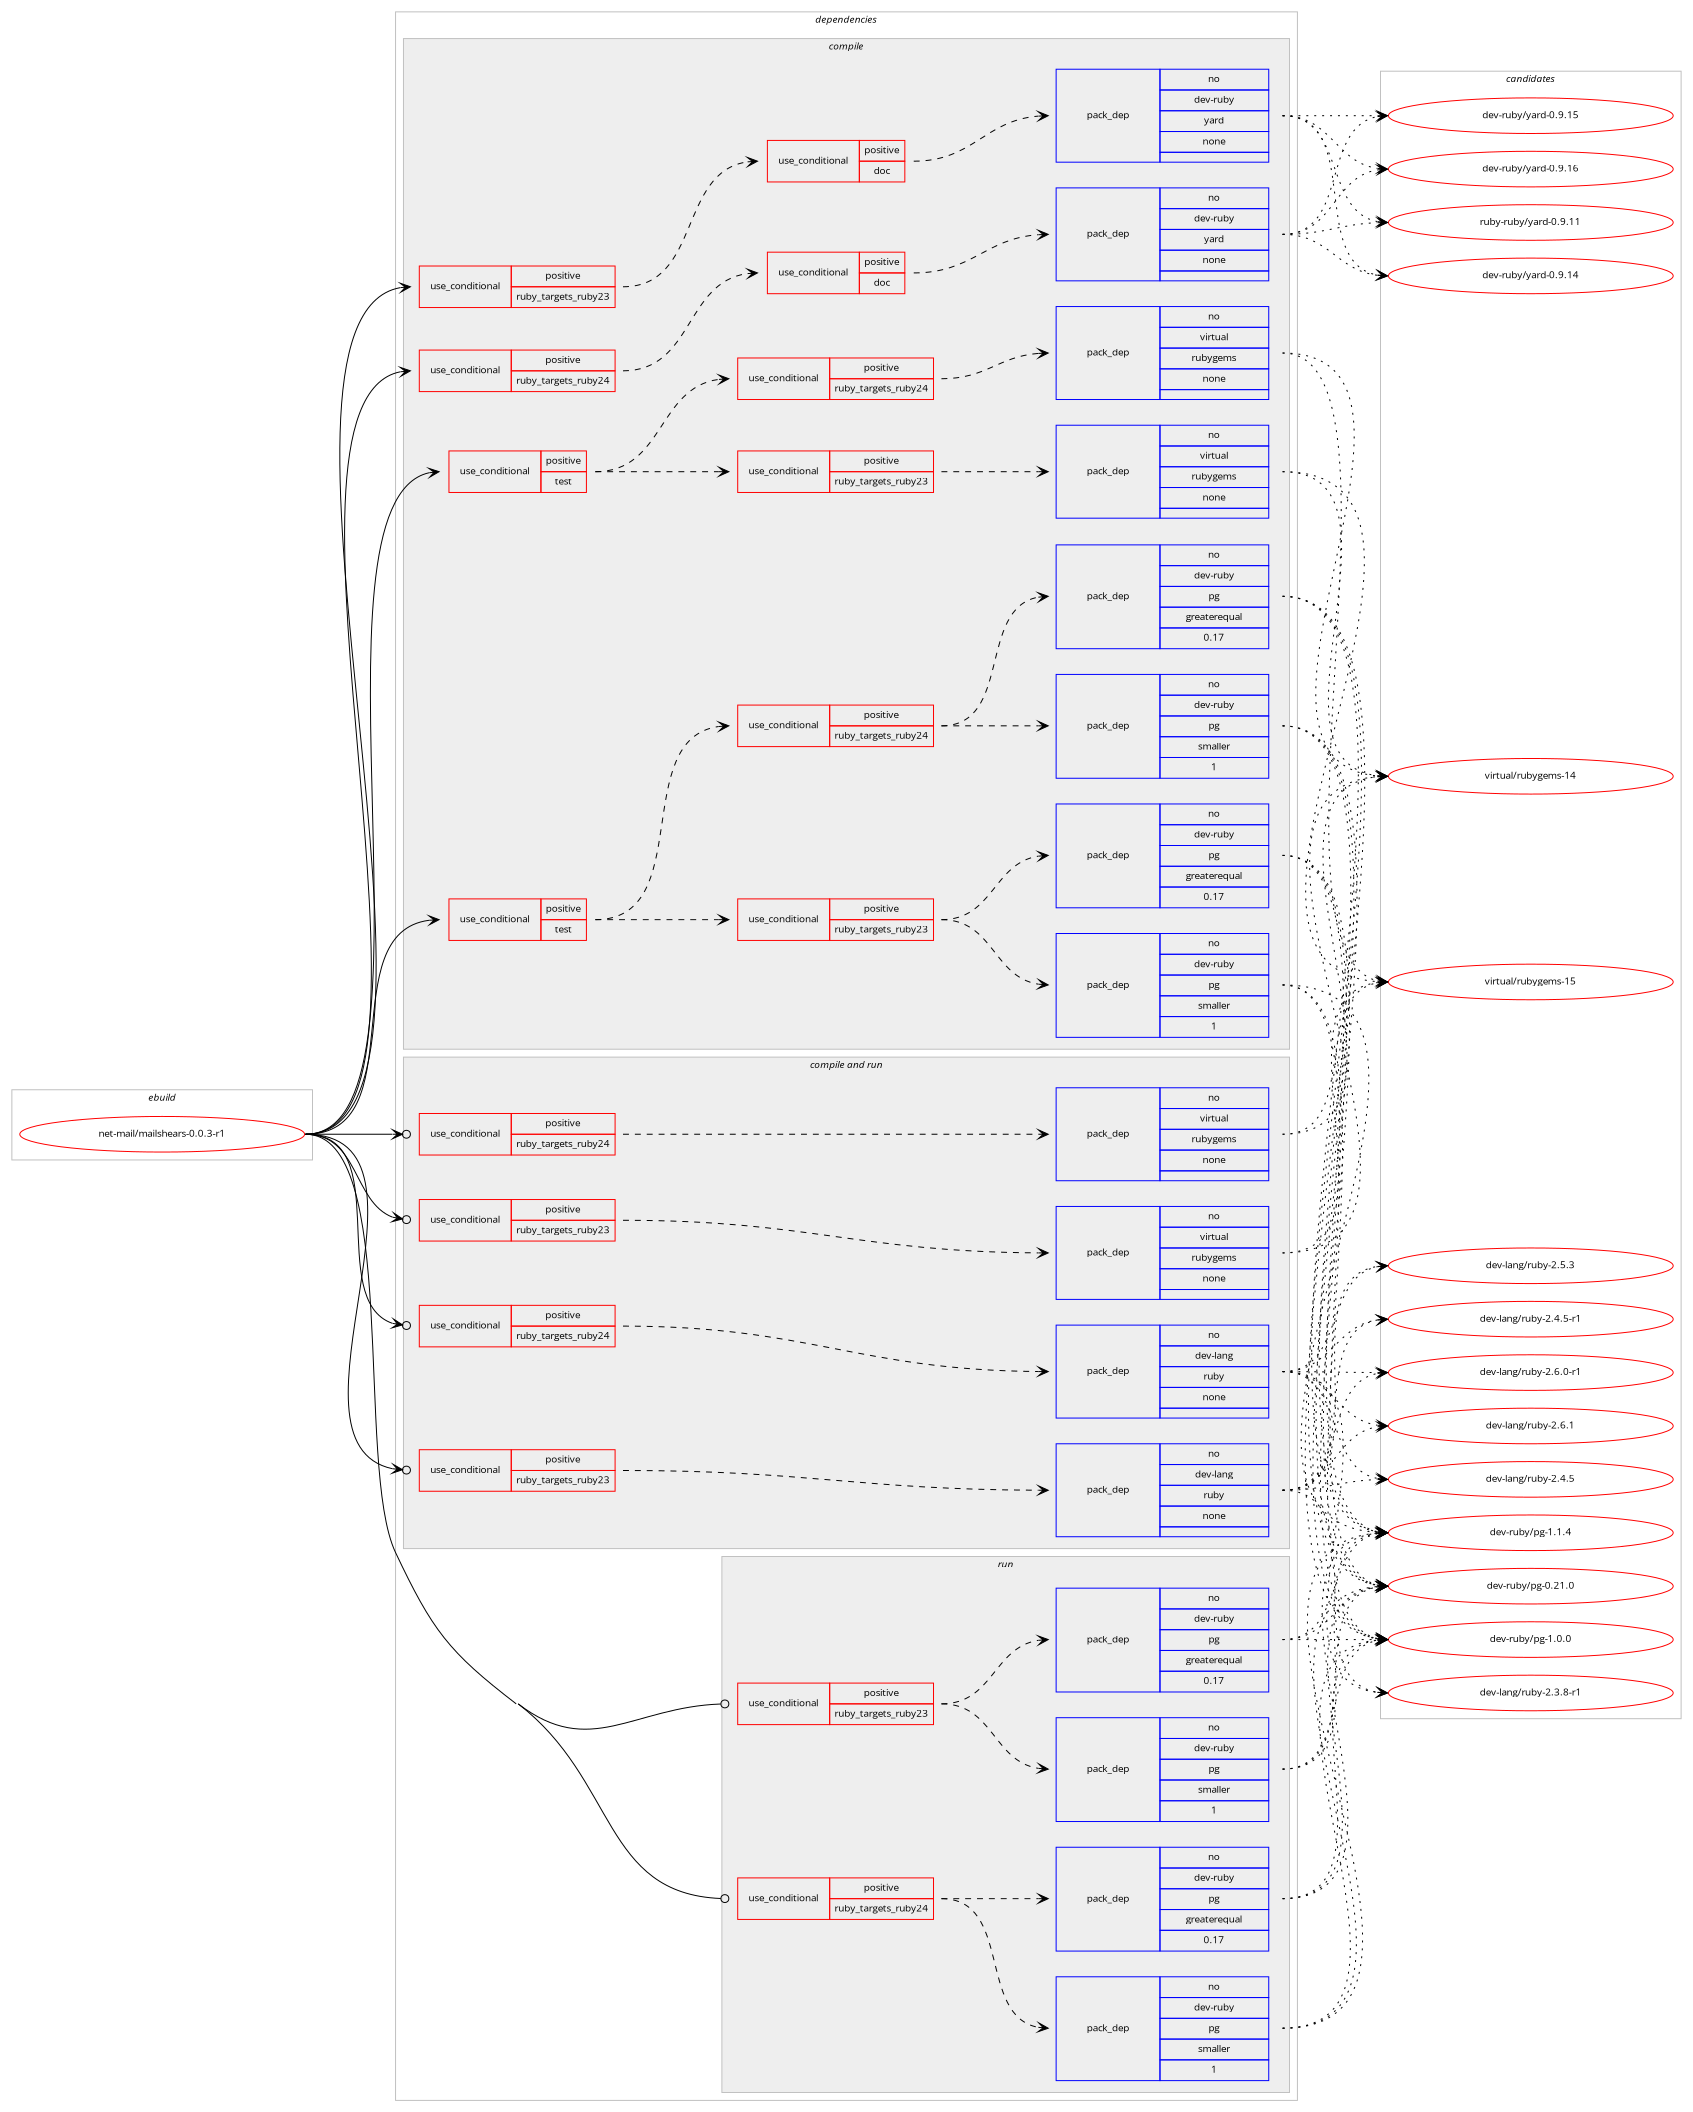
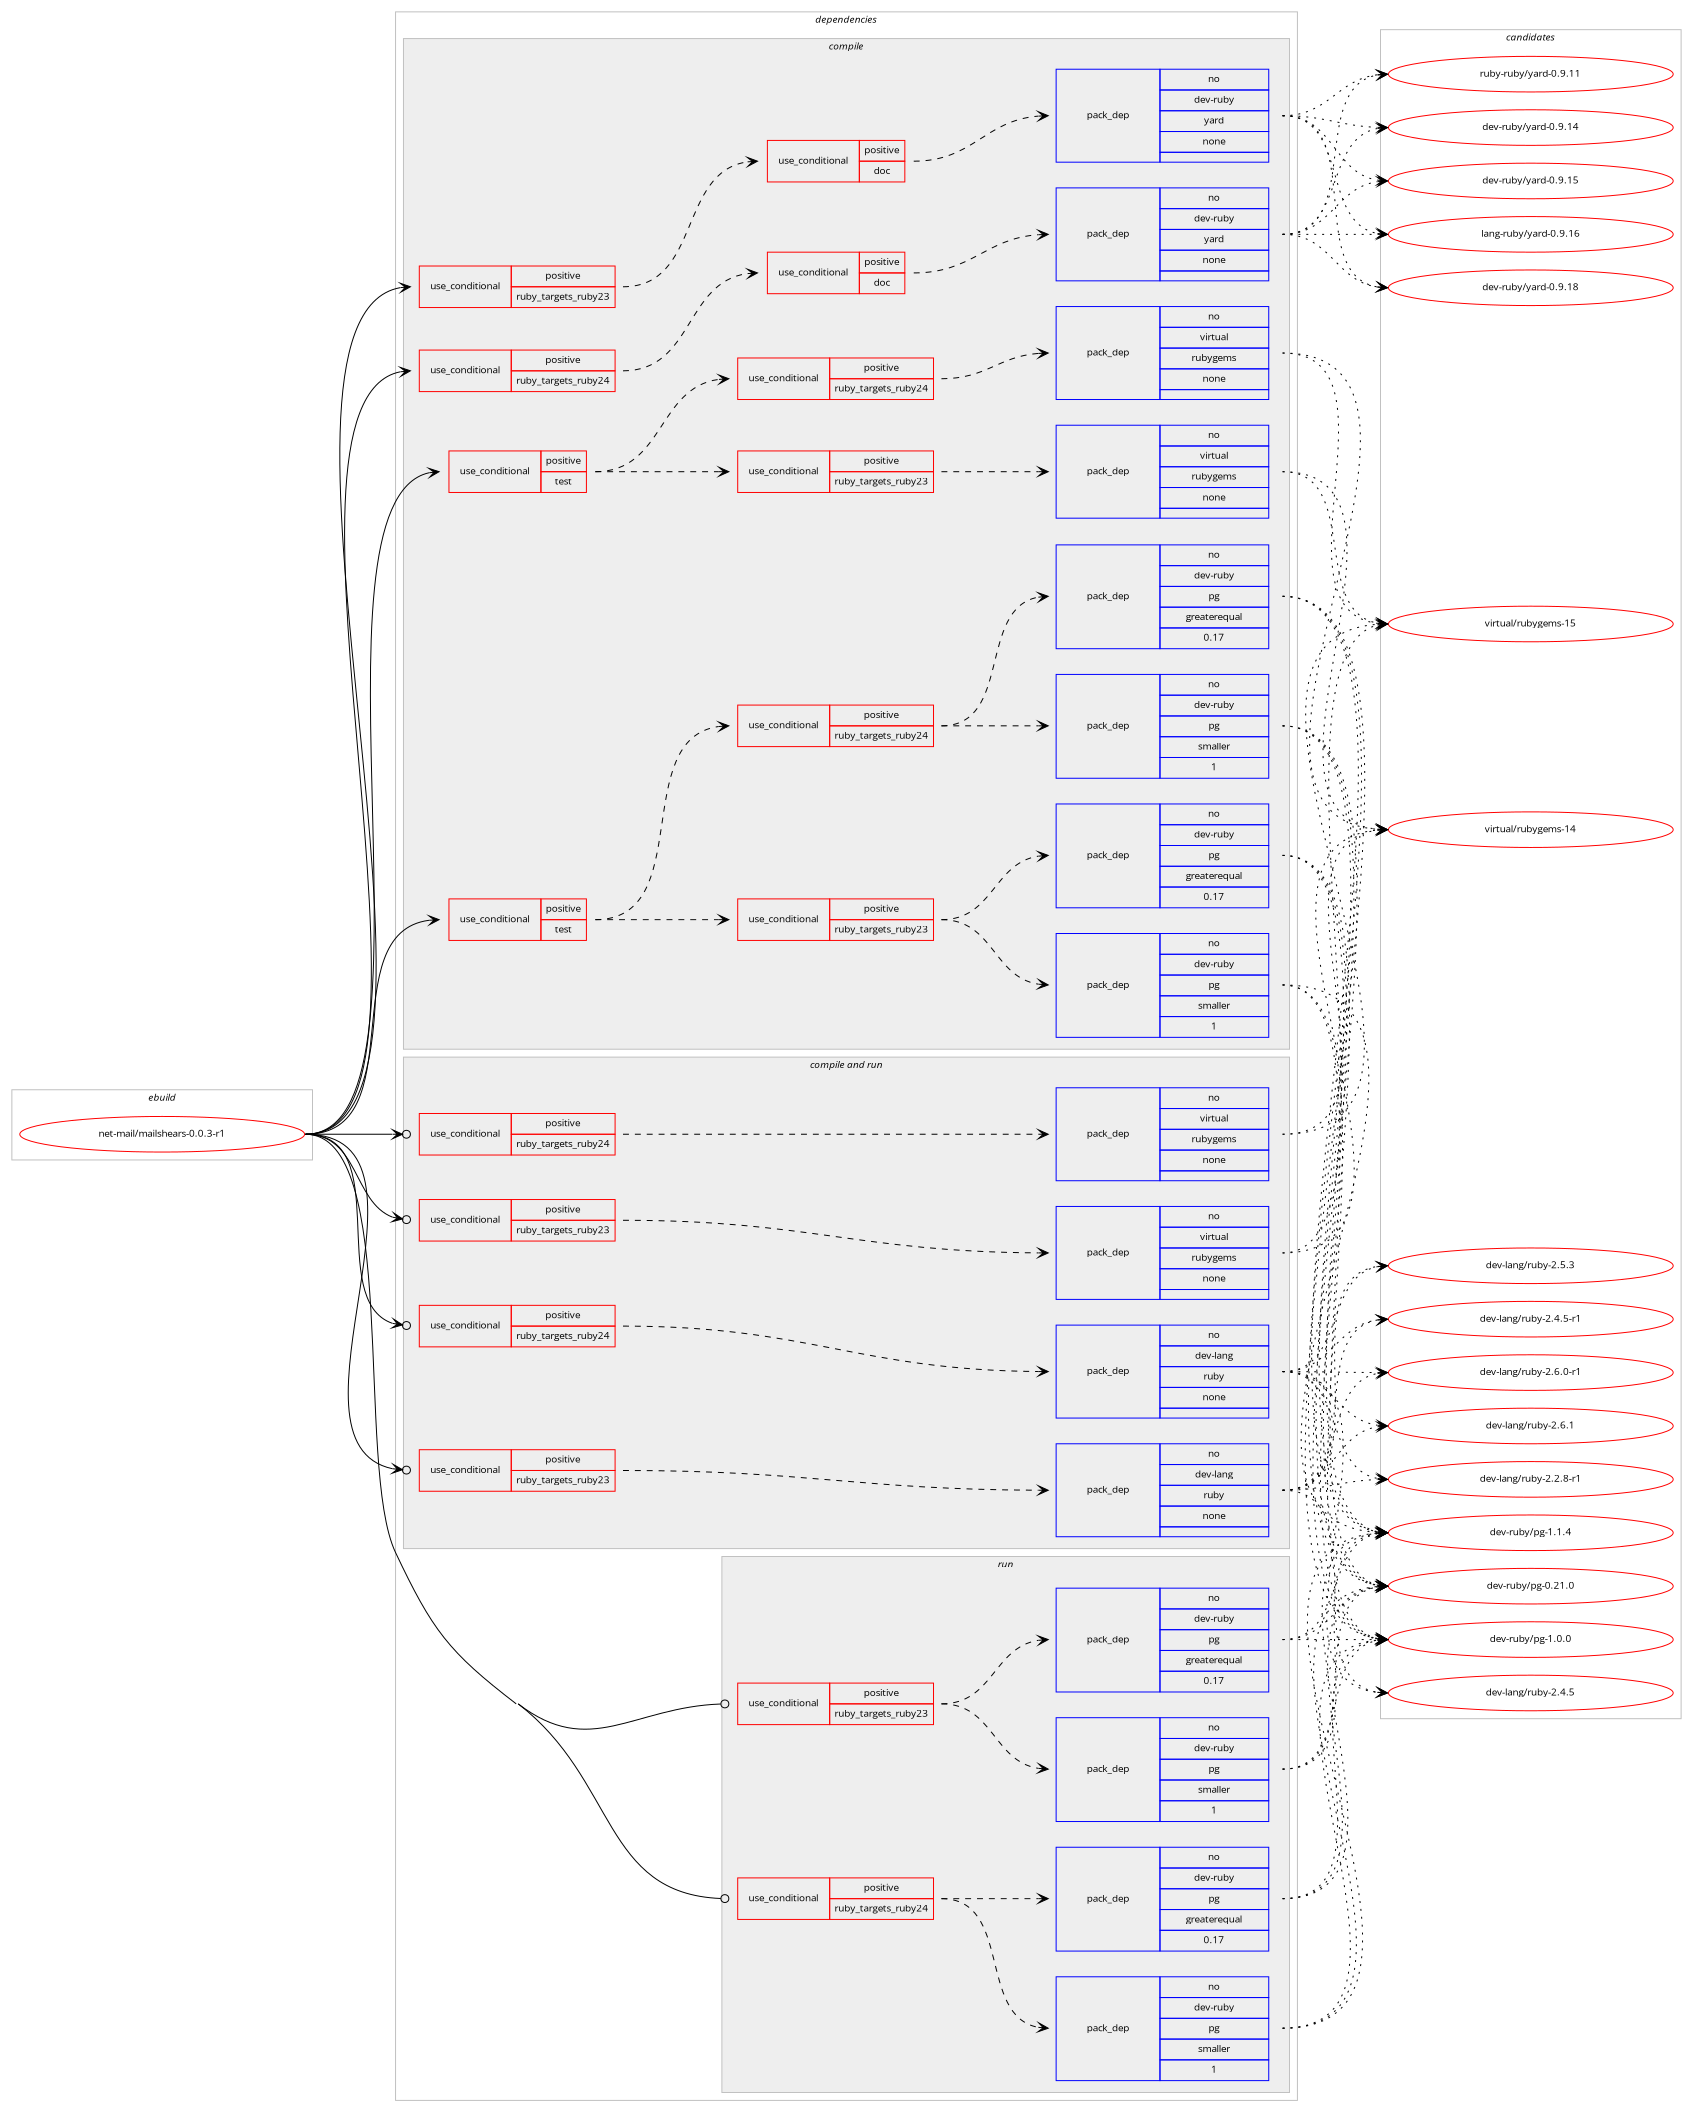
(1531, 169) -> (1531, 234)
none -> (1531, 288)
(1531, 1693) -> (1531, 1479)
